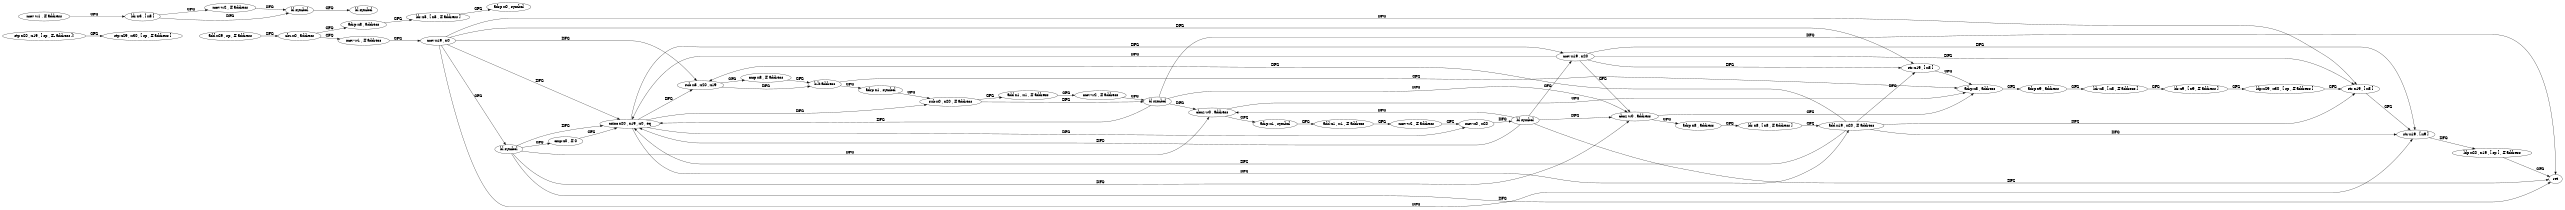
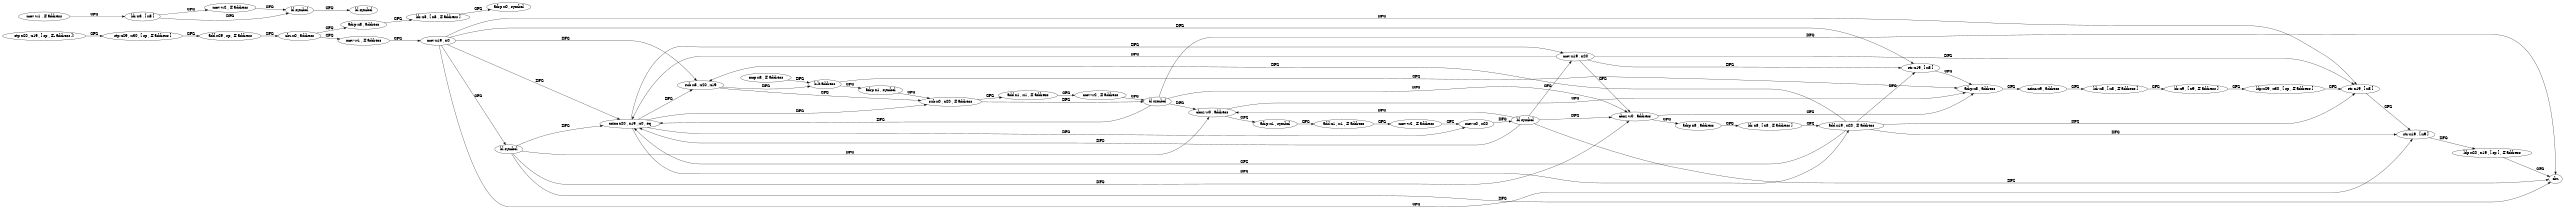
none -> (190, 36)
(2026, 47) -> none
(800, 79) -> (800, 79)
(731, 82) -> (819, 95)
(2043, 89) -> (2043, 89)
(566, 141) -> none
(1244, 162) -> (1244, 162)
(2556, 179) -> (2556, 179)
(1416, 205) -> (1416, 205)
